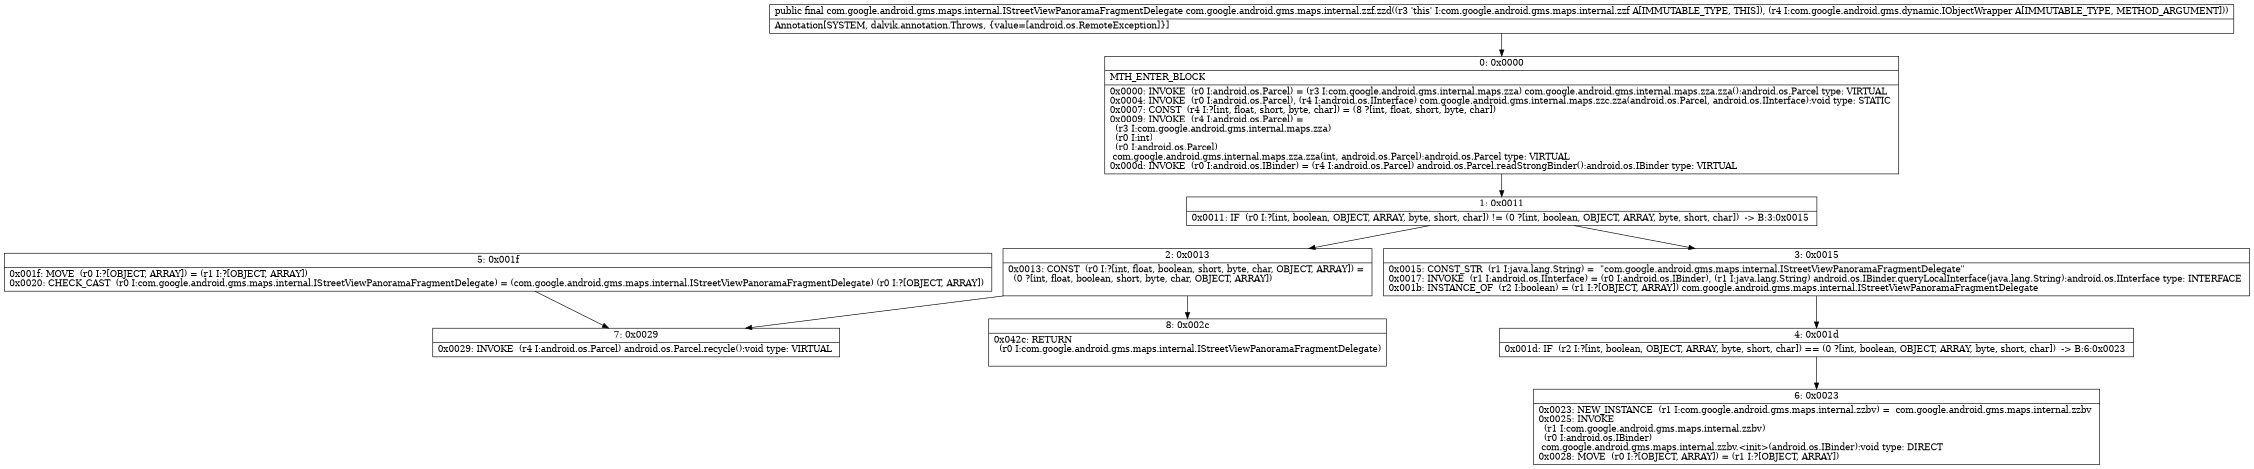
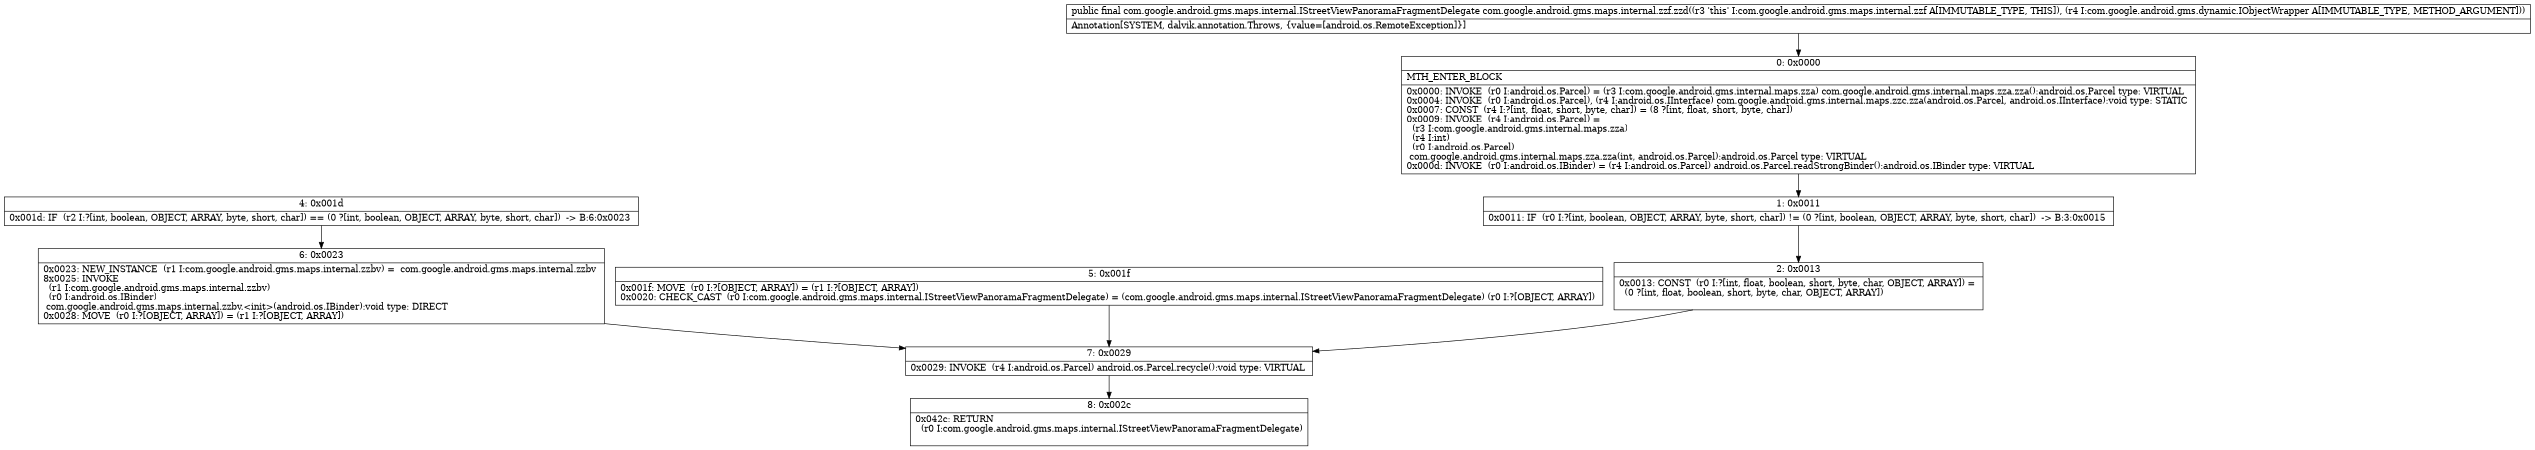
(1132, 138) -> (1428, 138)
(1817, 272) -> none
(1188, 304) -> (1109, 384)
none -> (752, 337)
(1579, 420) -> (84, 279)
